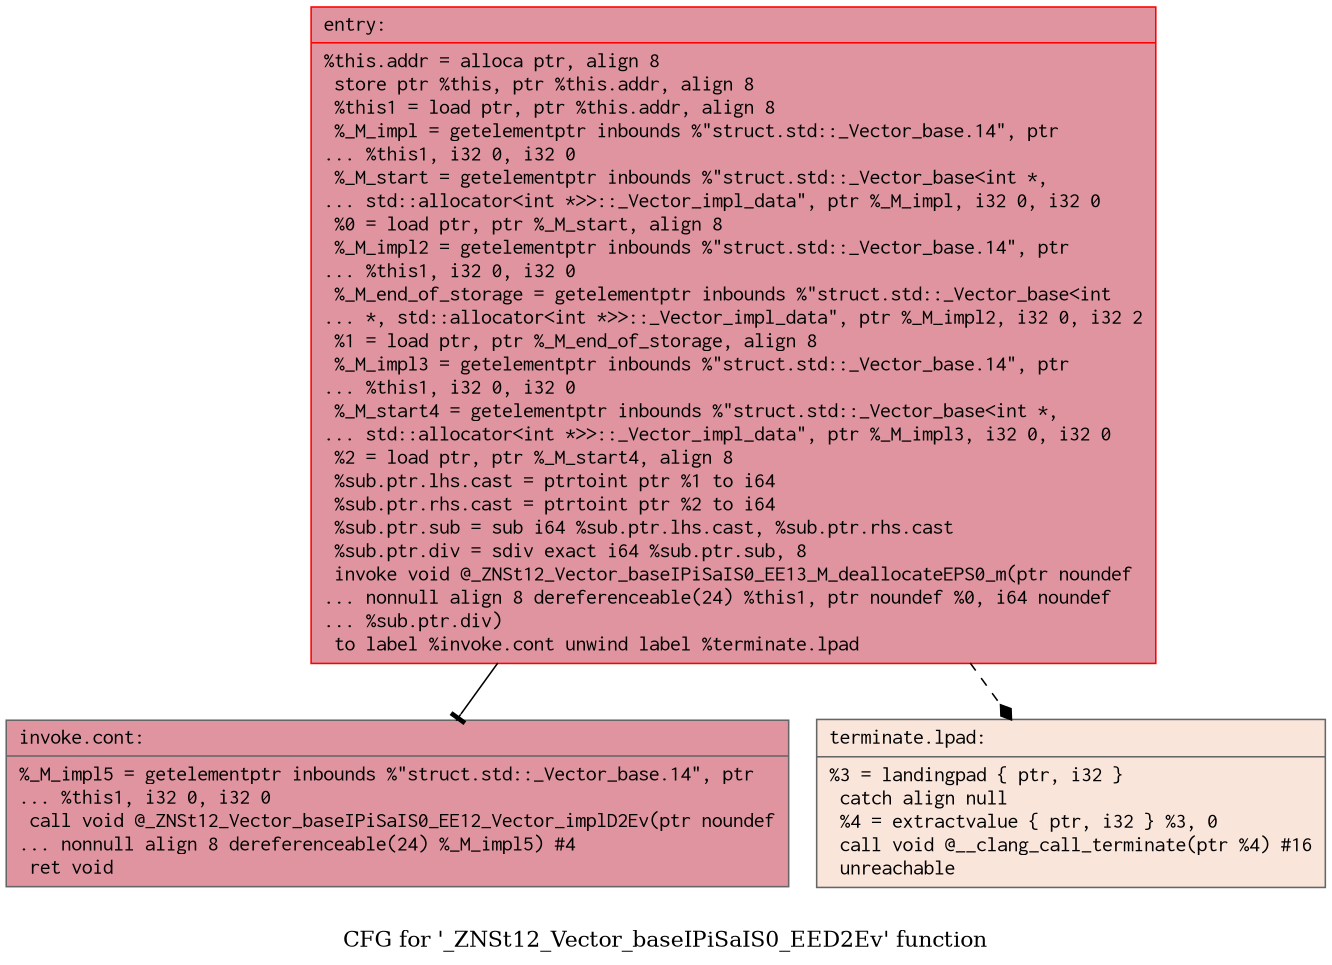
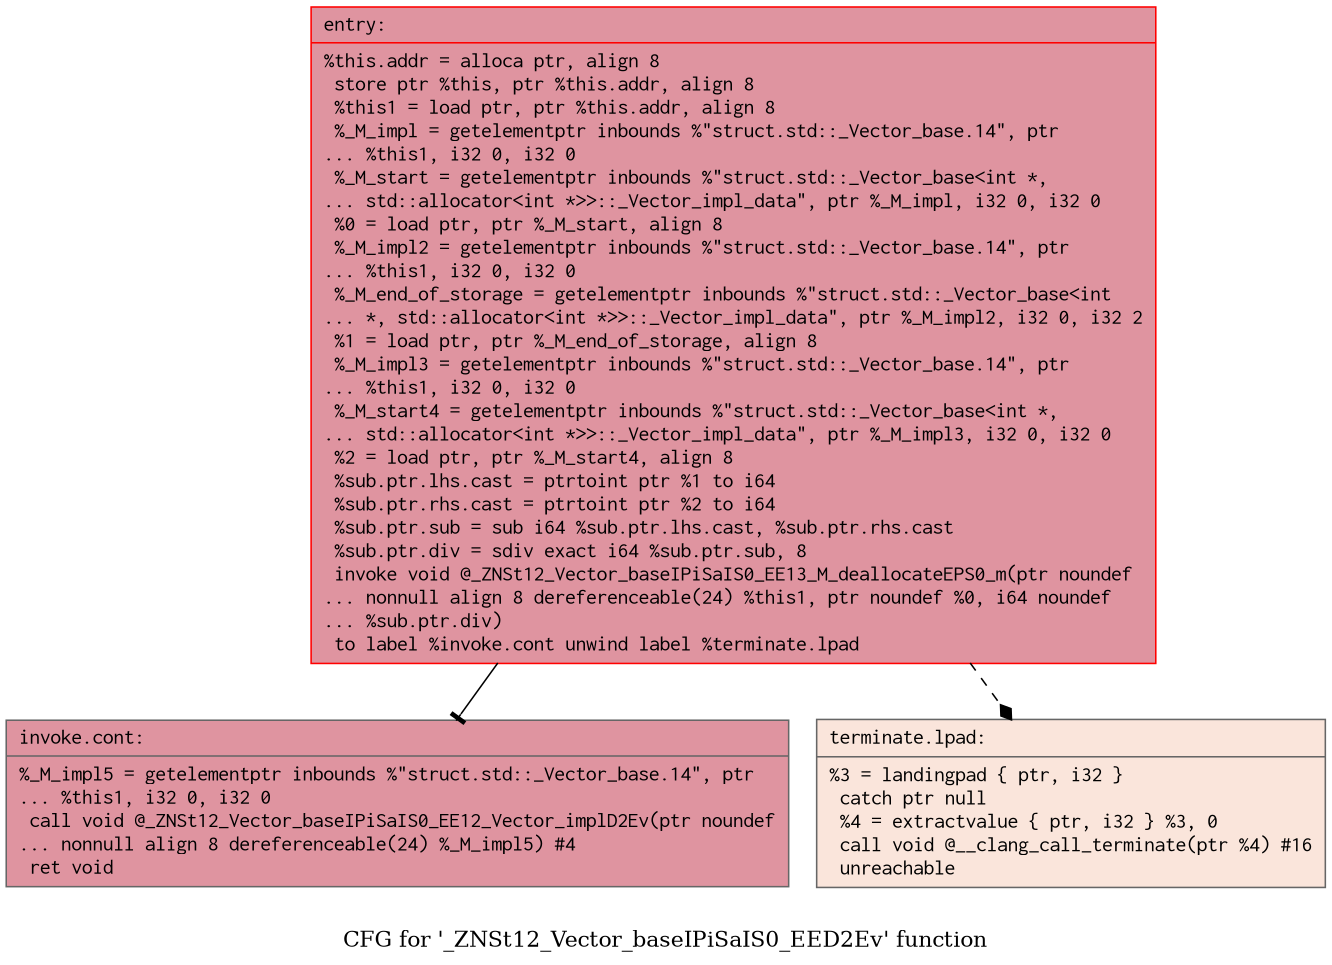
(919, 798) -> (908, 798)
